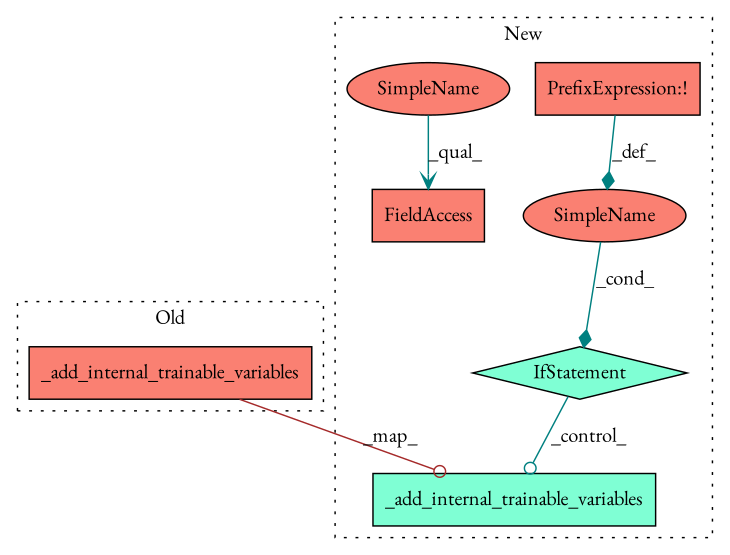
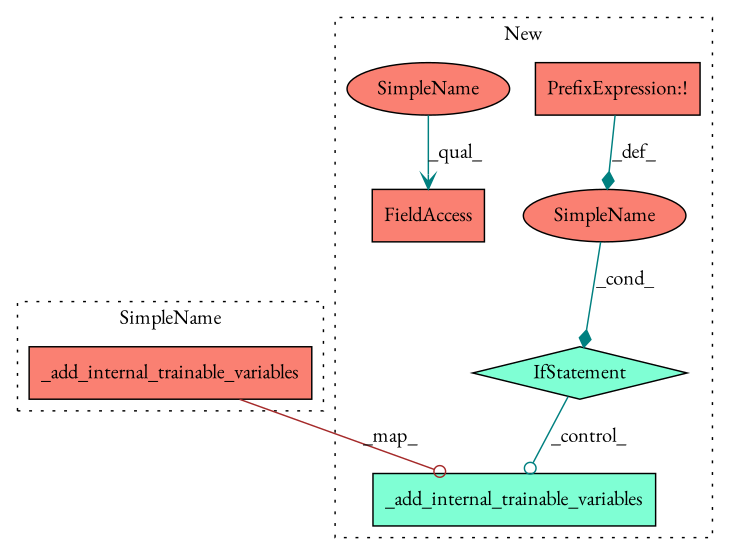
(170, 318) -> (170, 318)
